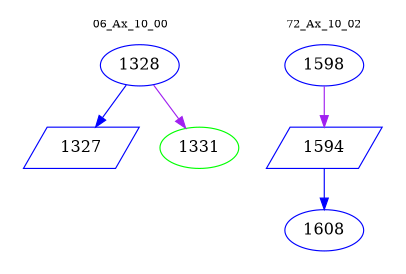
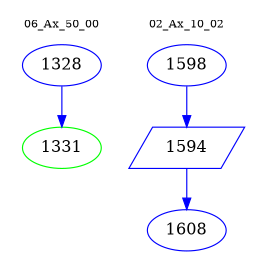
(131, 25) -> (62, 25)
(324, 25) -> (187, 25)
(324, 101) -> (187, 101)
(166, 102) -> (62, 101)
(81, 148) -> none
